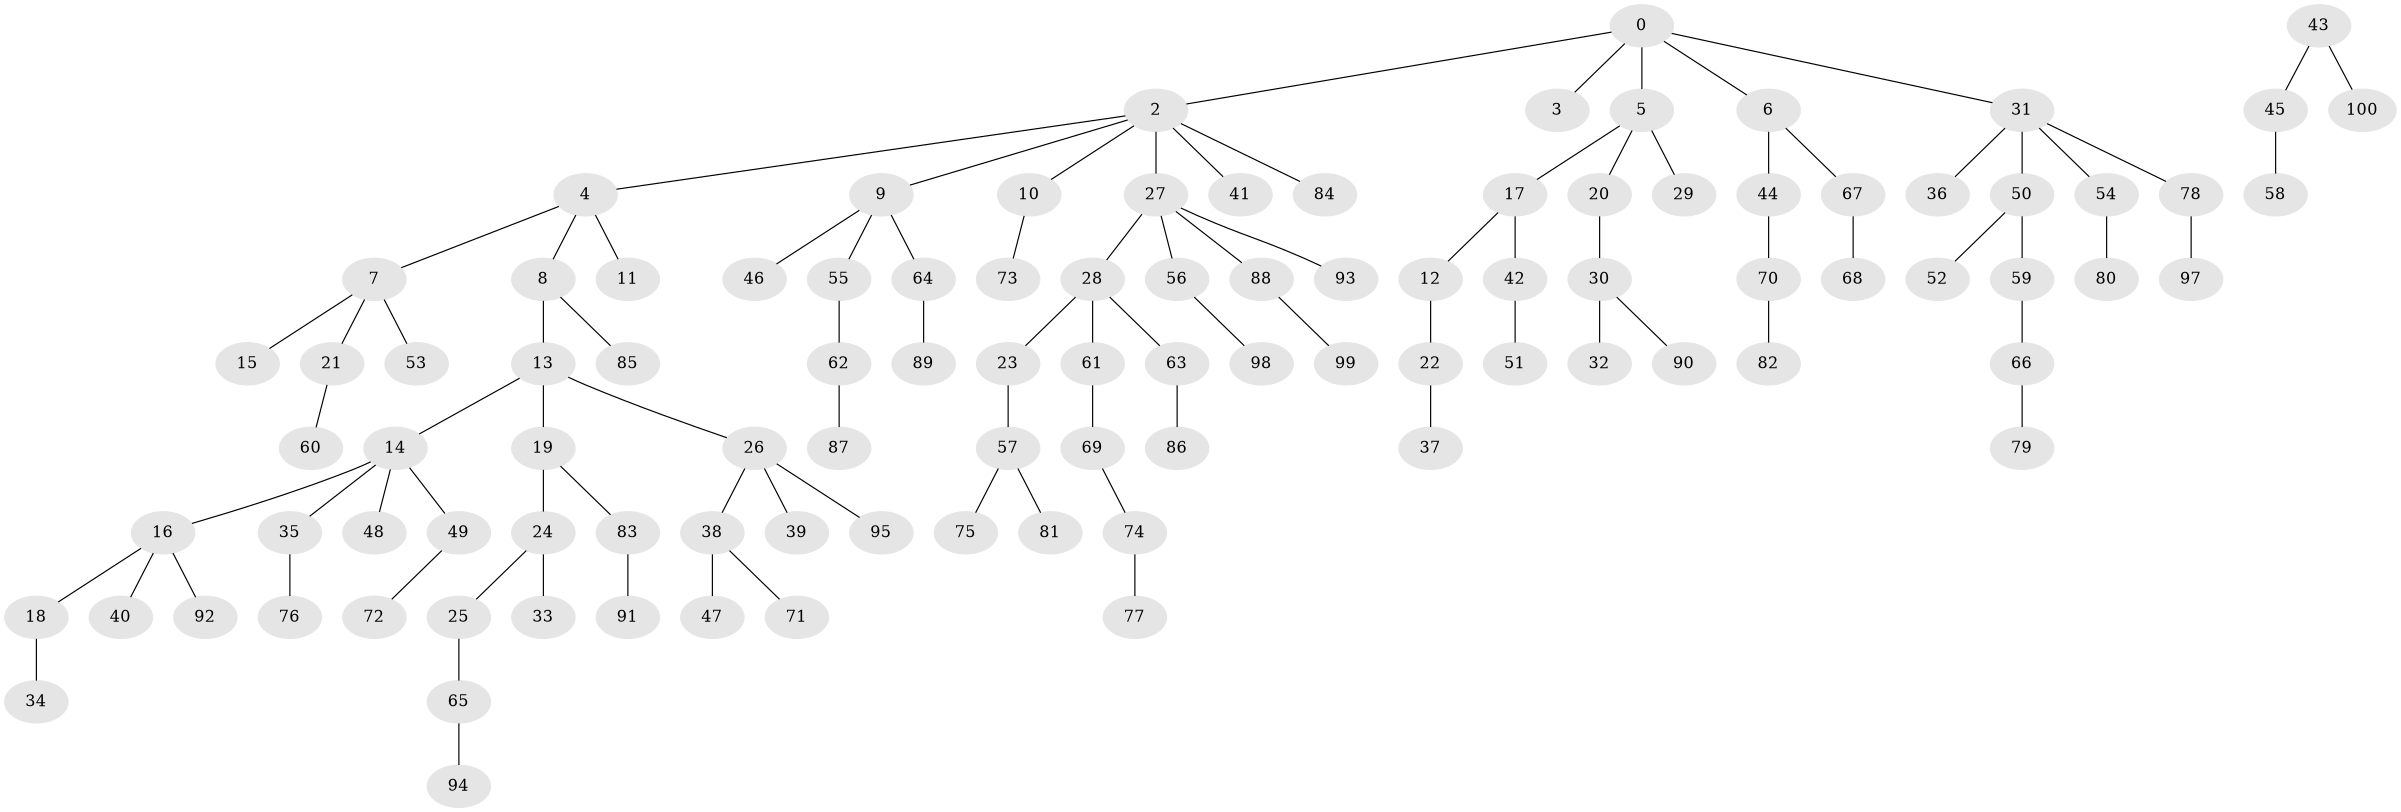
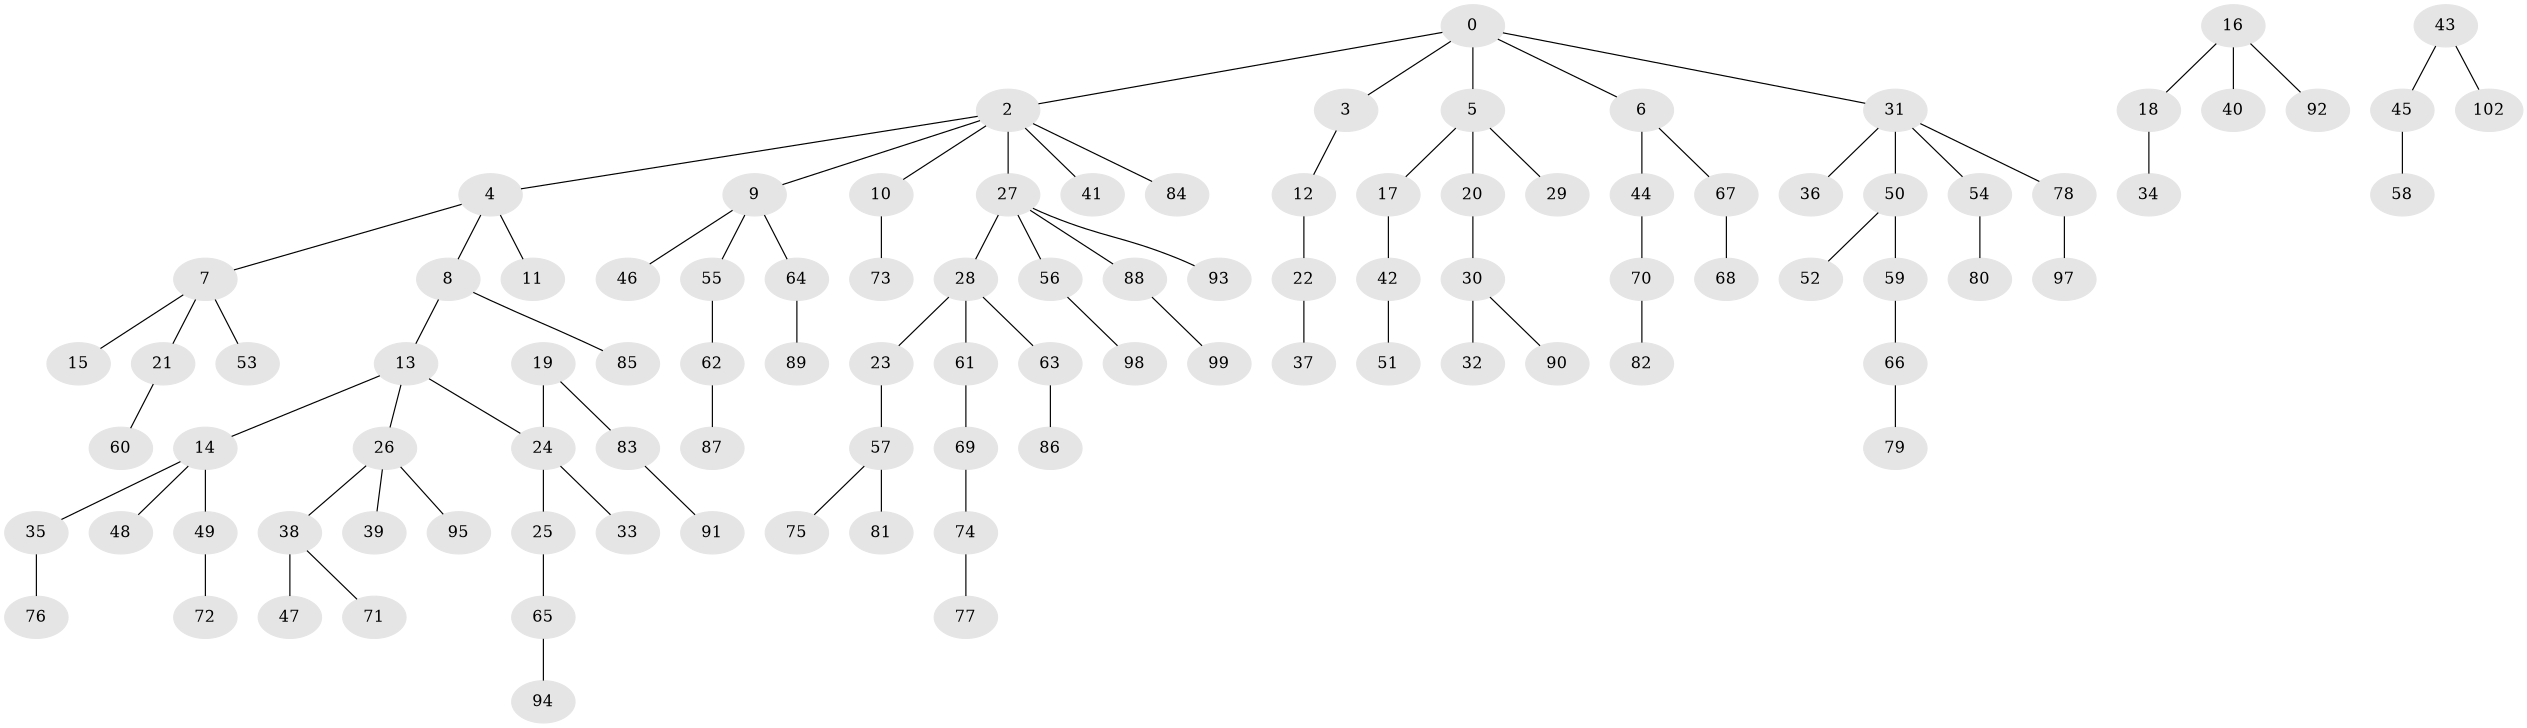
(2362, 110) -> (2489, 110)
(1473, 237) -> (1325, 153)
(543, 406) -> (475, 406)
(282, 495) -> none
